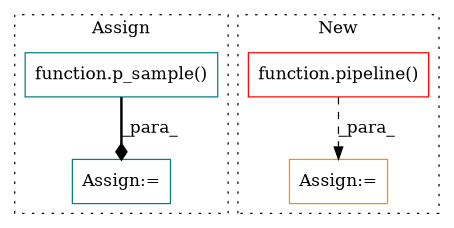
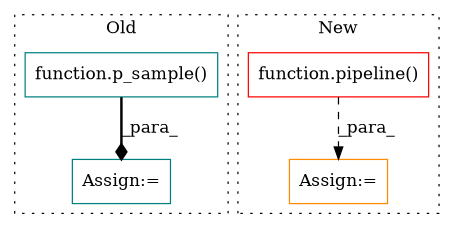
(121, 29) -> (121, 29)
